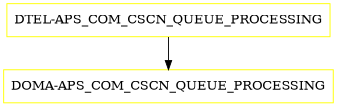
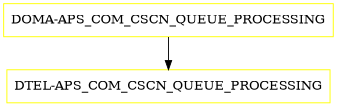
(168, 49) -> (168, 49)
